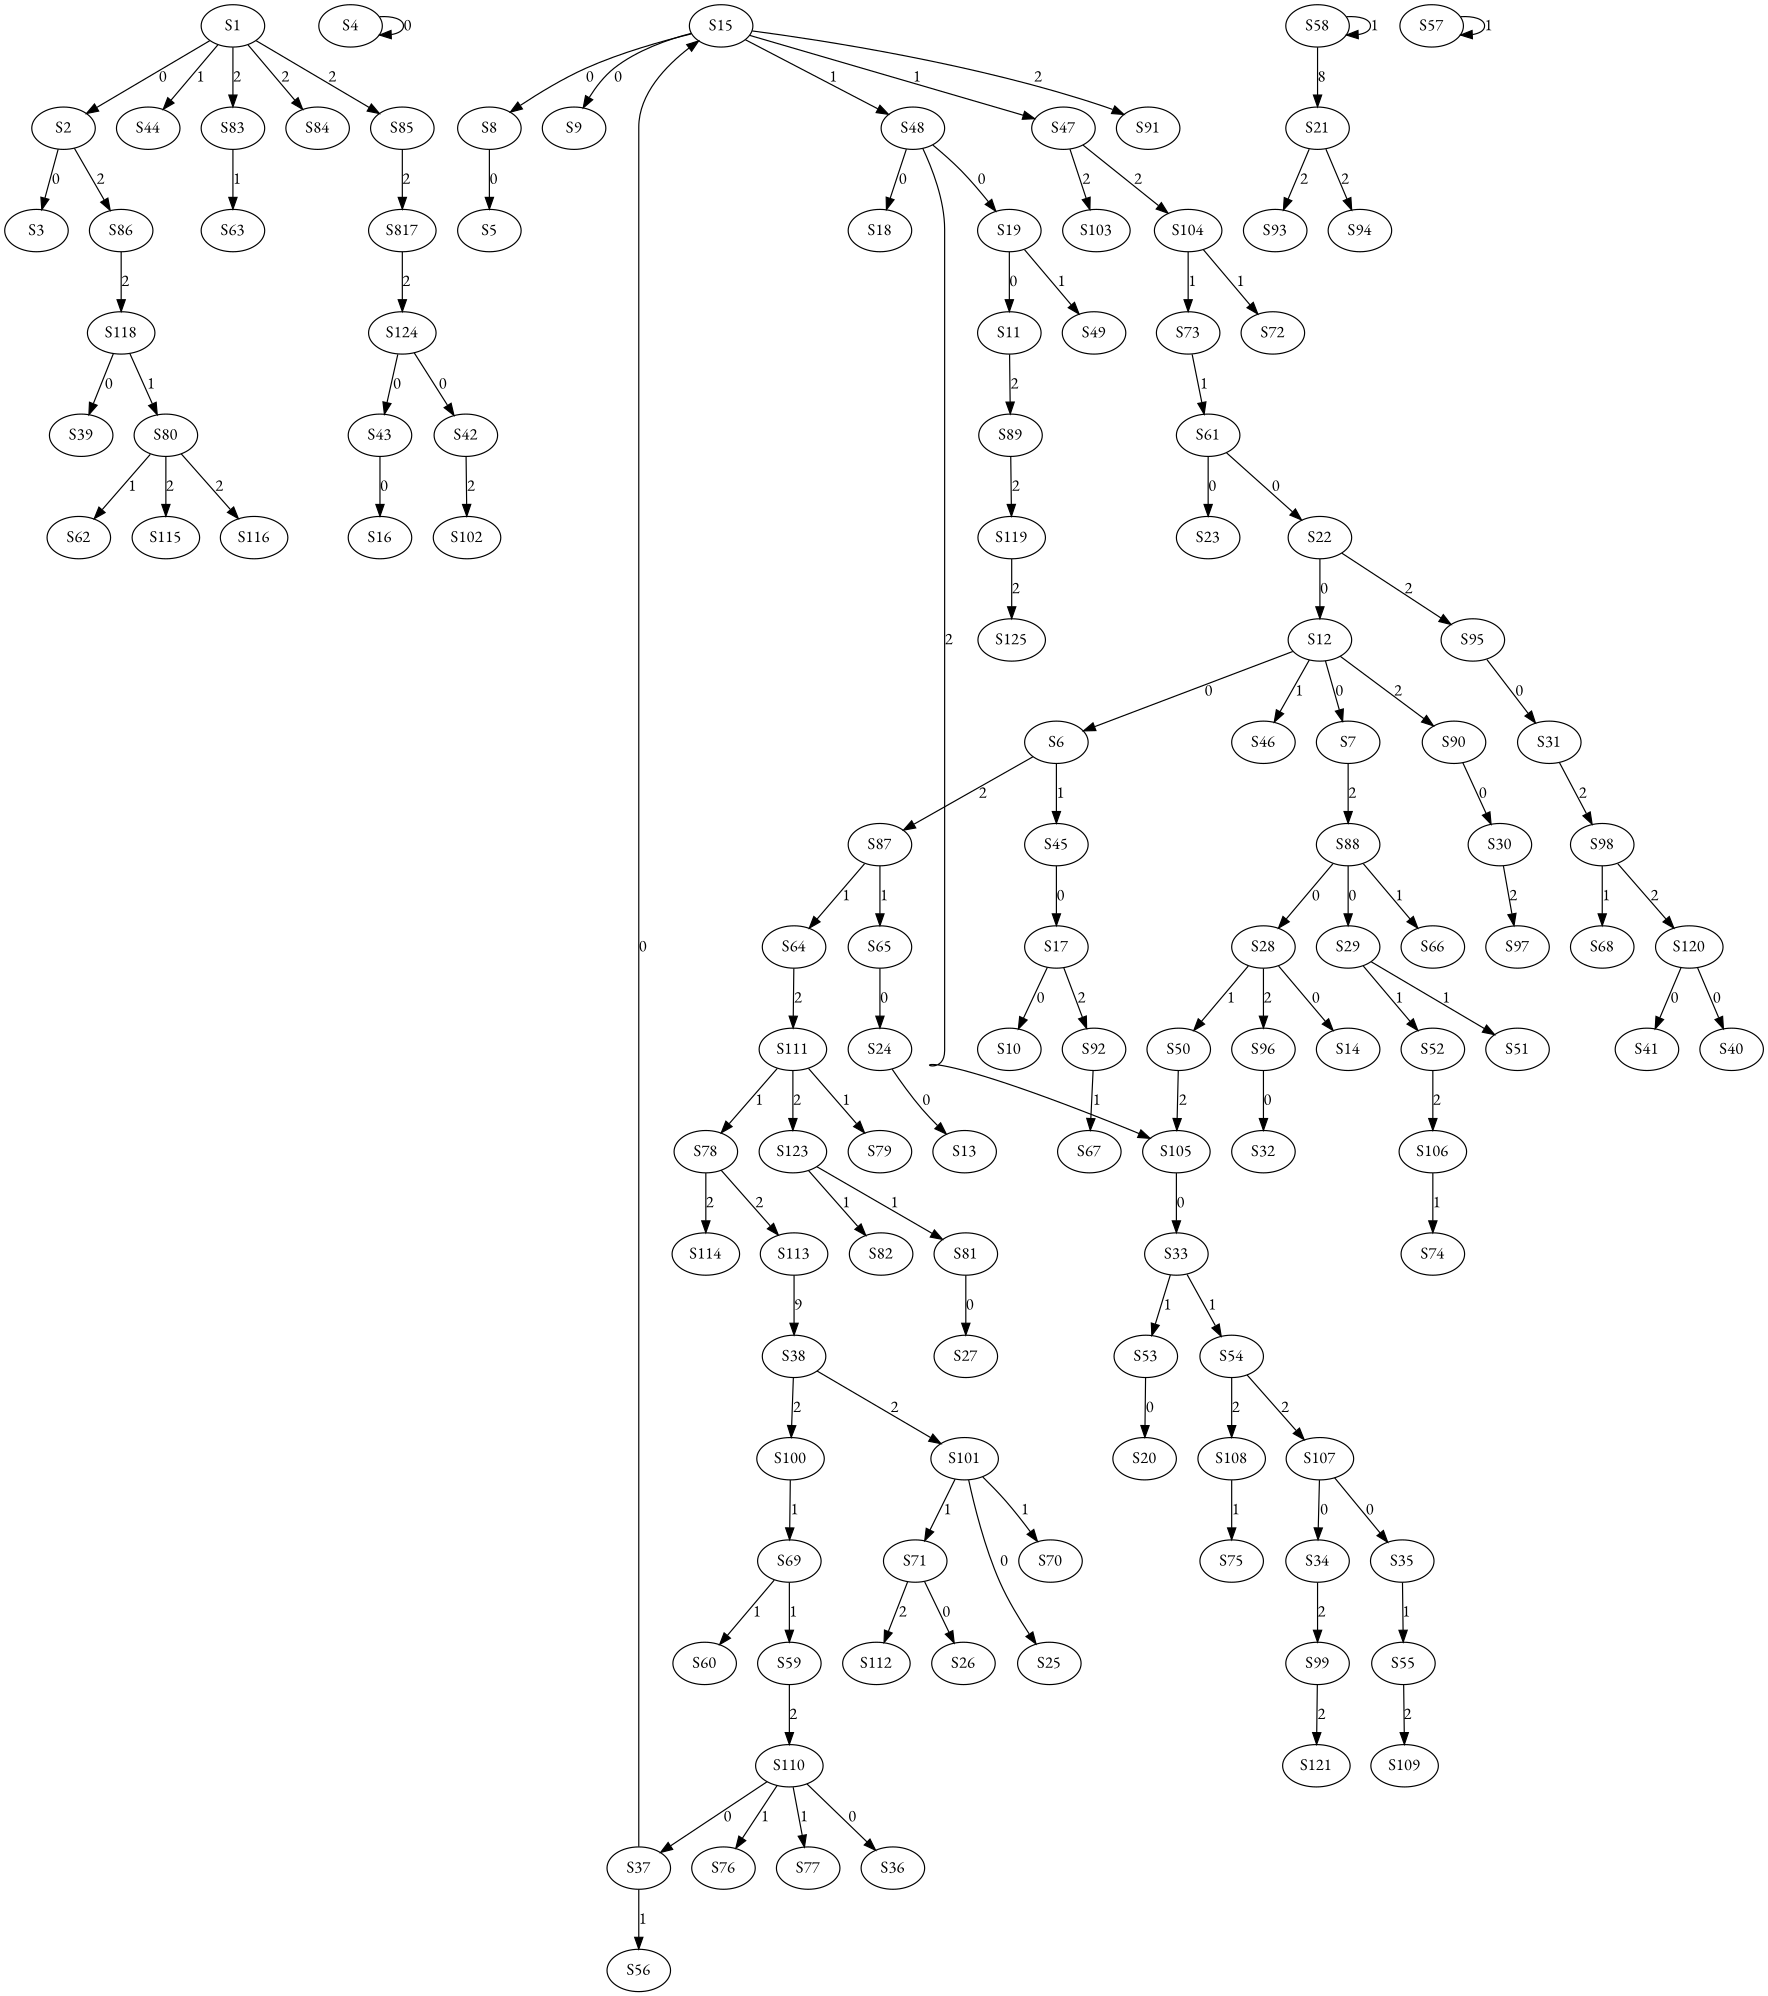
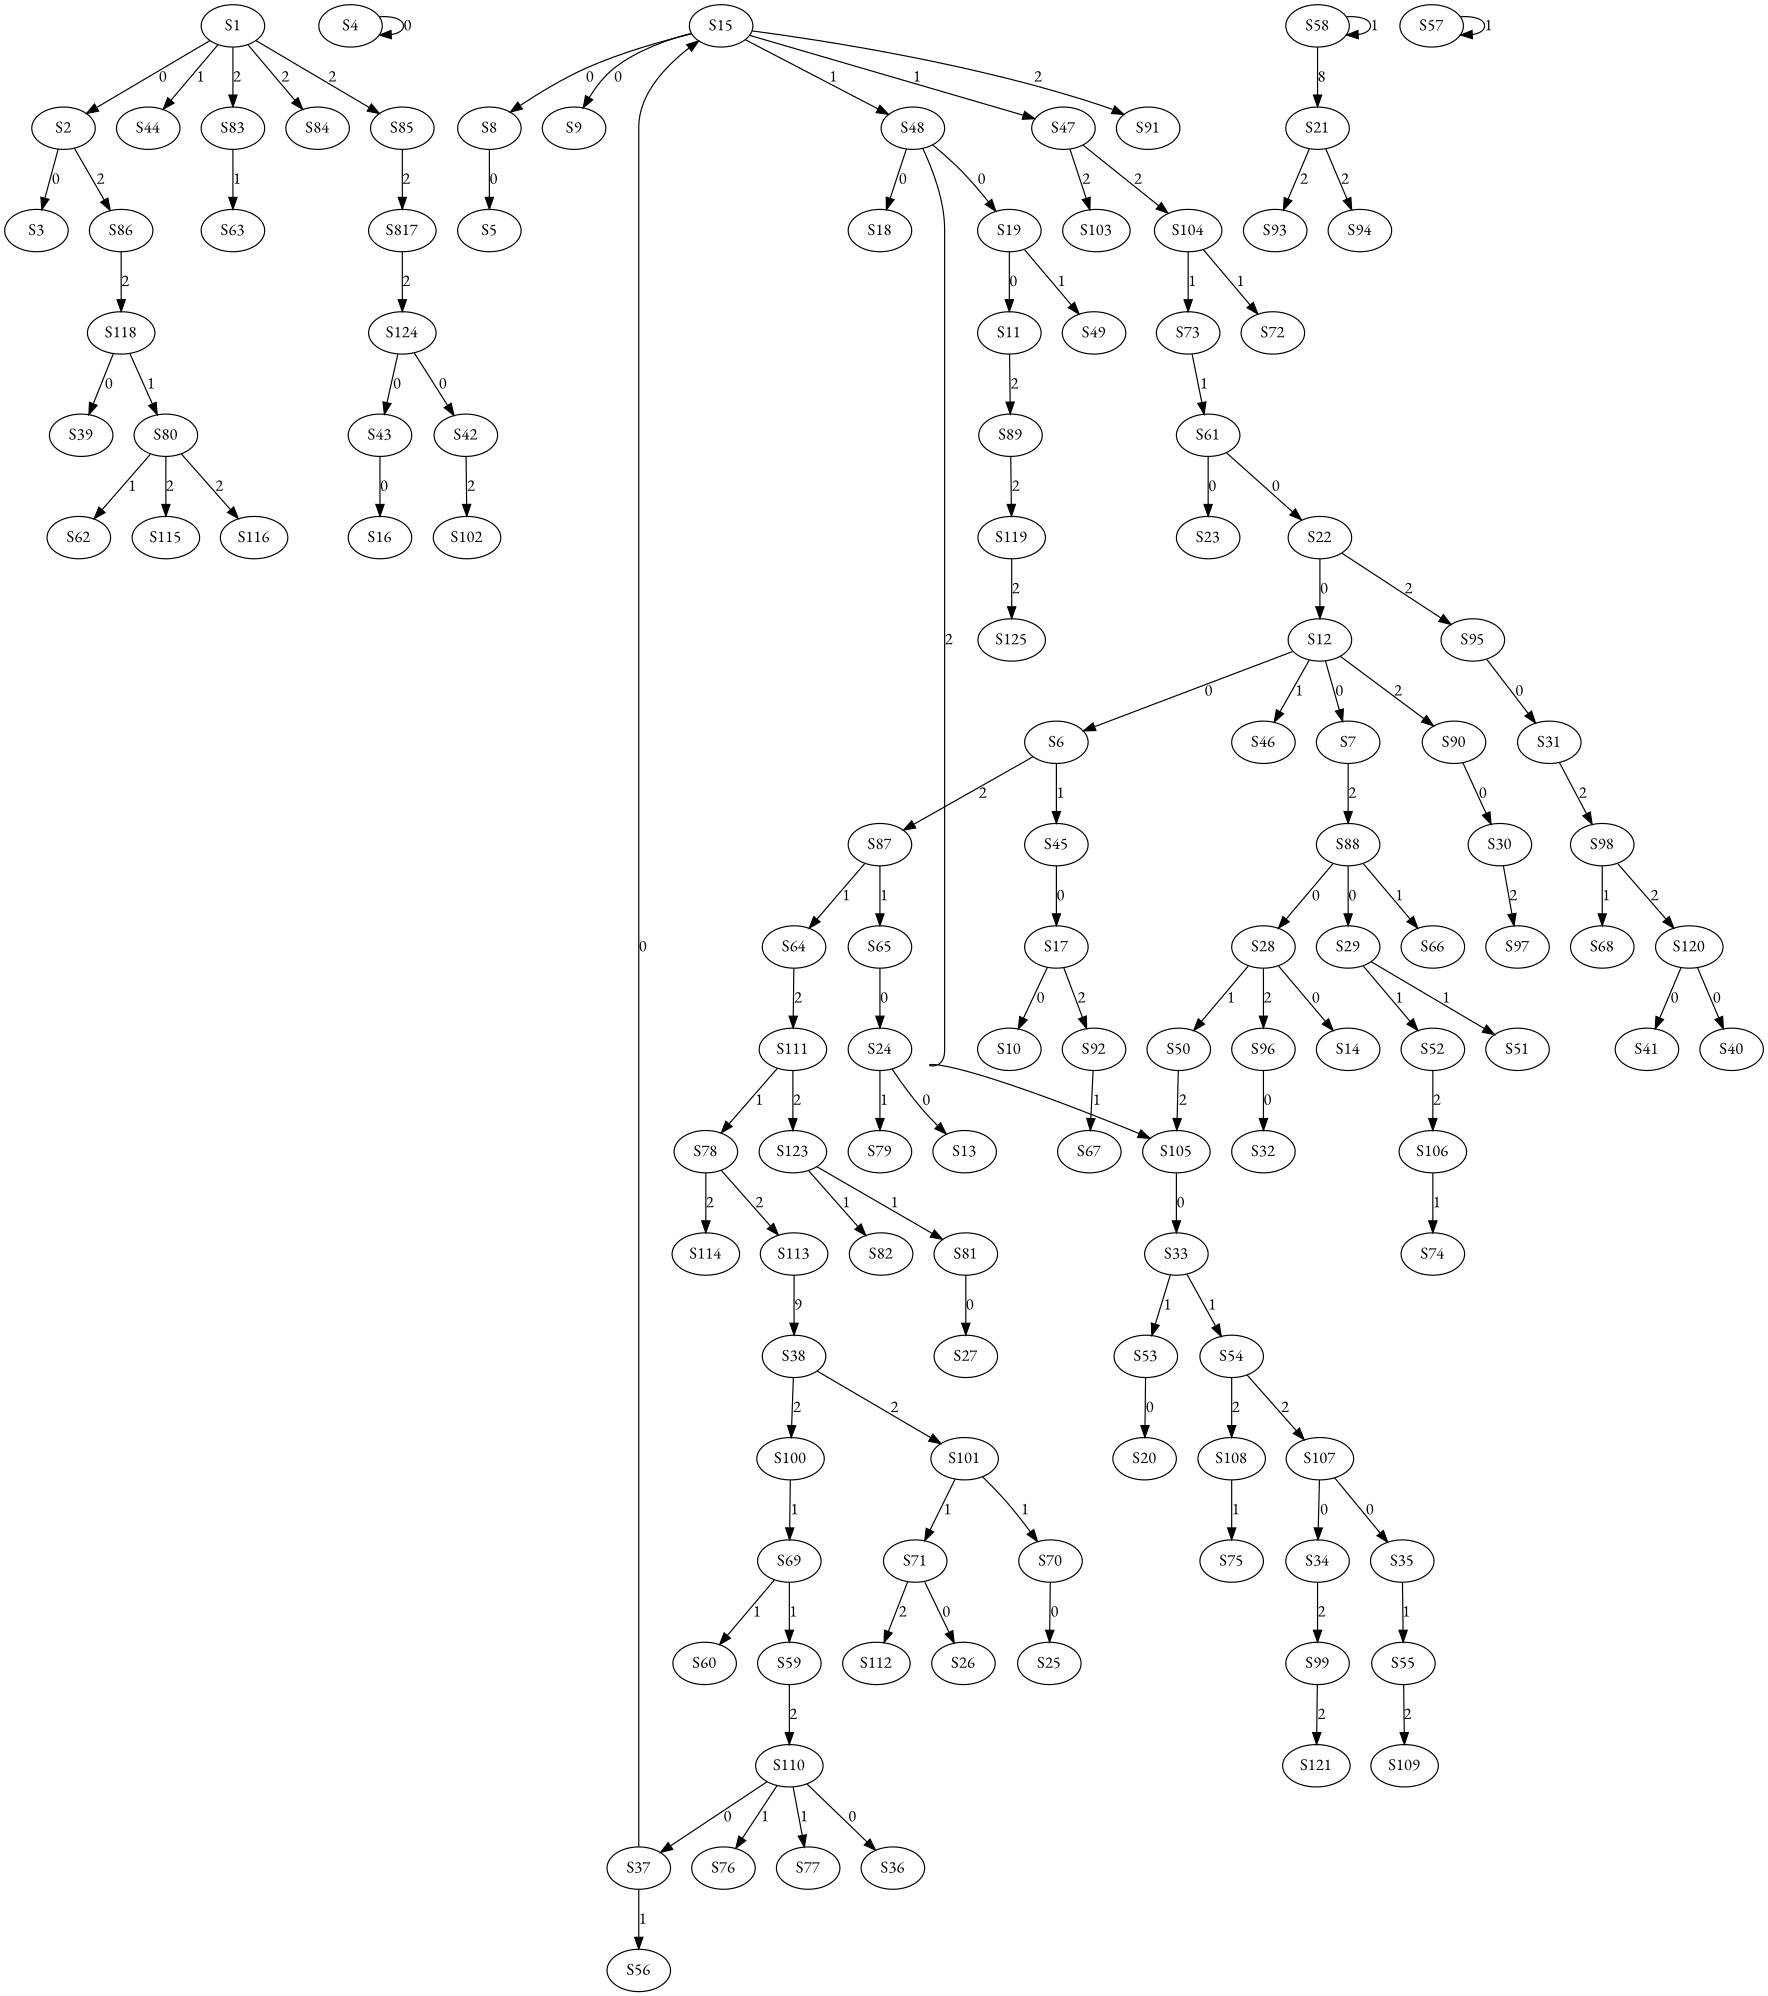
(832, 1096) -> (880, 1095)
(991, 1560) -> (1050, 1606)
